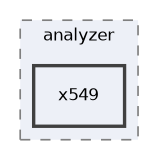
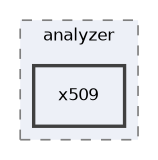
(79, 96) -> (79, 96)
